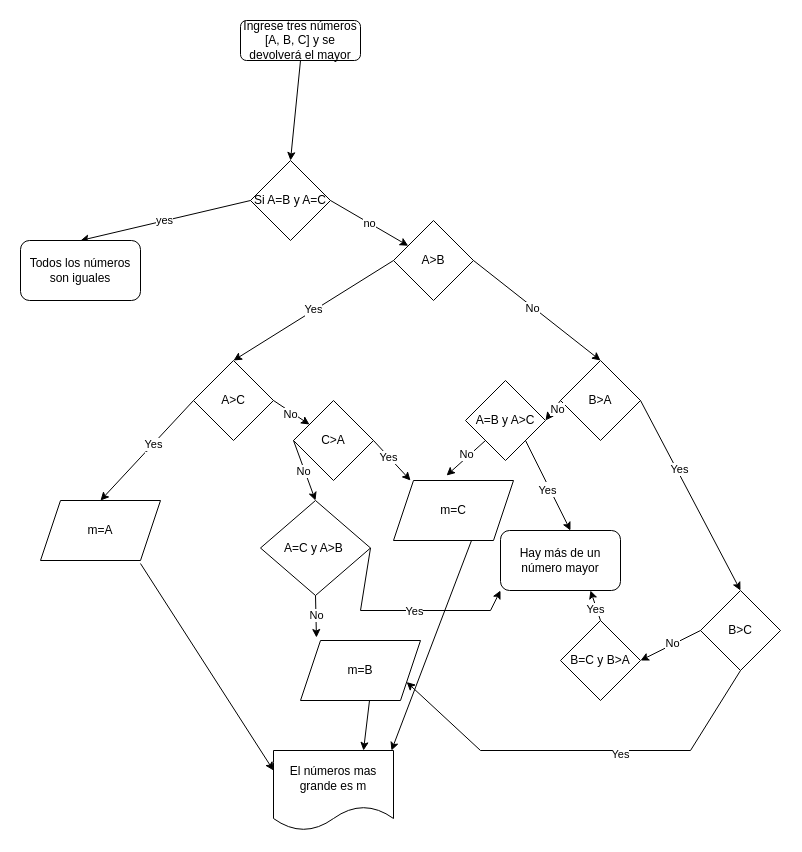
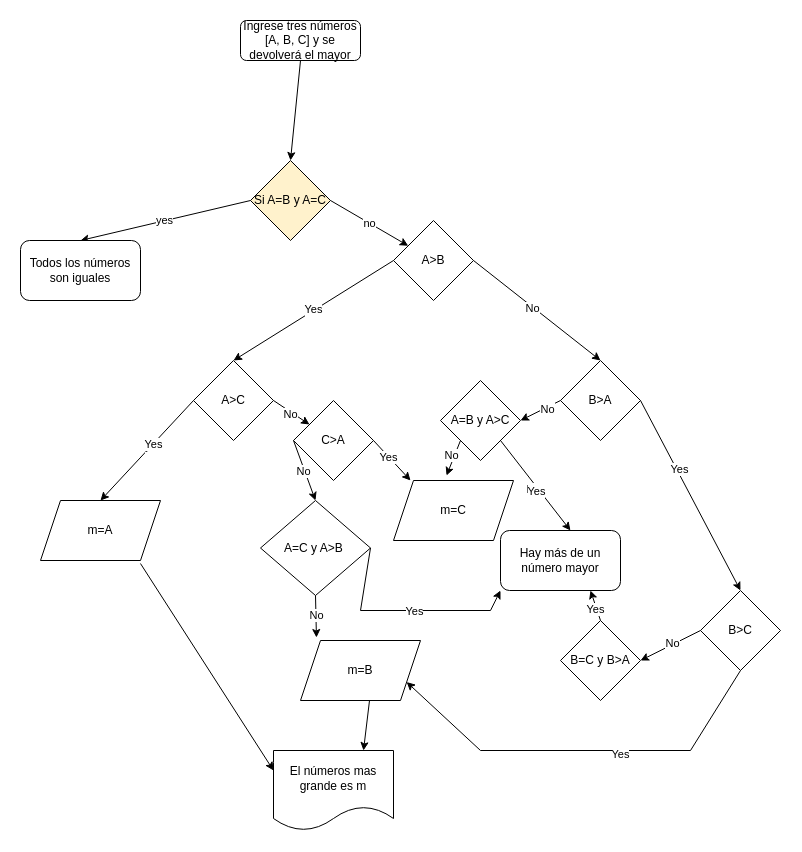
(291, 201) -> (291, 201)
(506, 421) -> (481, 421)
(433, 643) -> none
